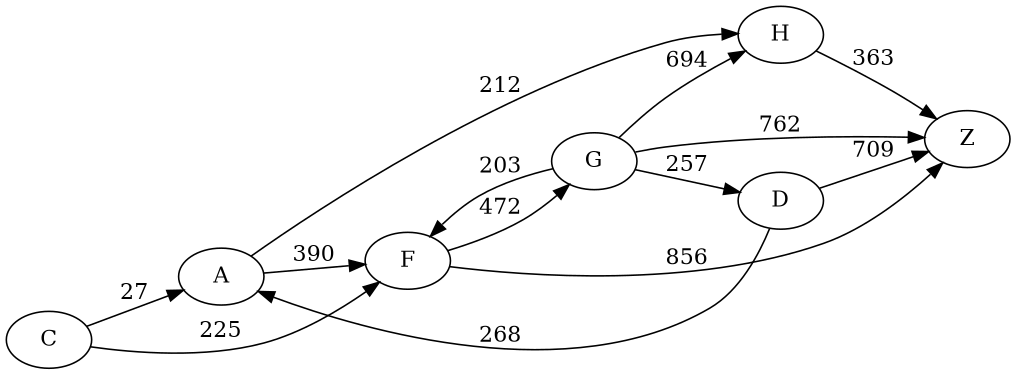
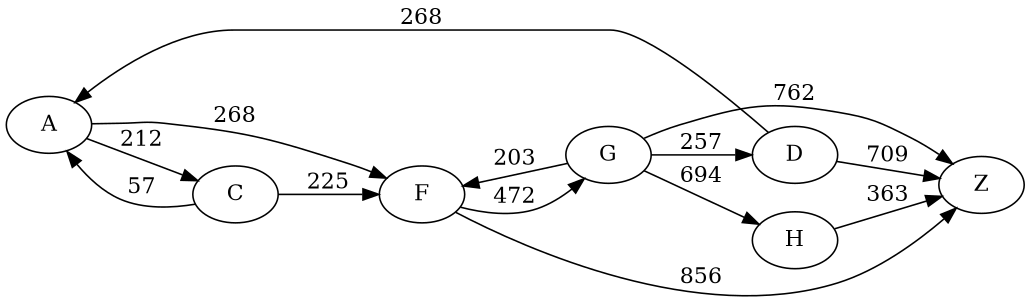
(475, 120) -> (135, 157)
(315, 255) -> (236, 116)
(135, 293) -> (142, 187)
